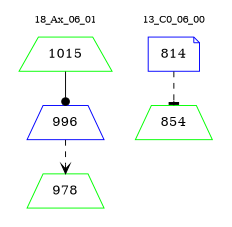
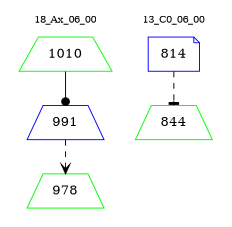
(66, 20) -> (66, 20)
(66, 54) -> (66, 54)
(66, 123) -> (66, 123)
(174, 123) -> (174, 123)
